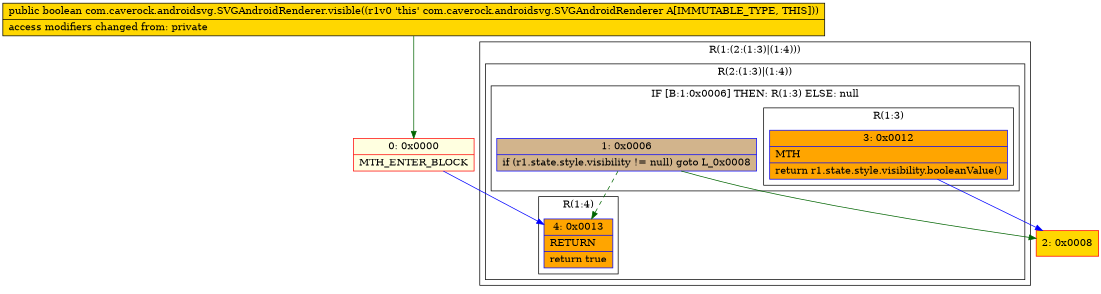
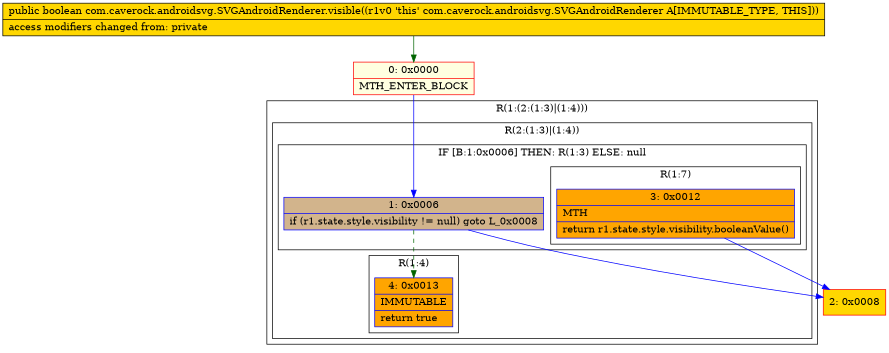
(889, 116) -> (676, 175)
(491, 196) -> (414, 140)
(854, 209) -> (641, 268)
(573, 243) -> (414, 302)
